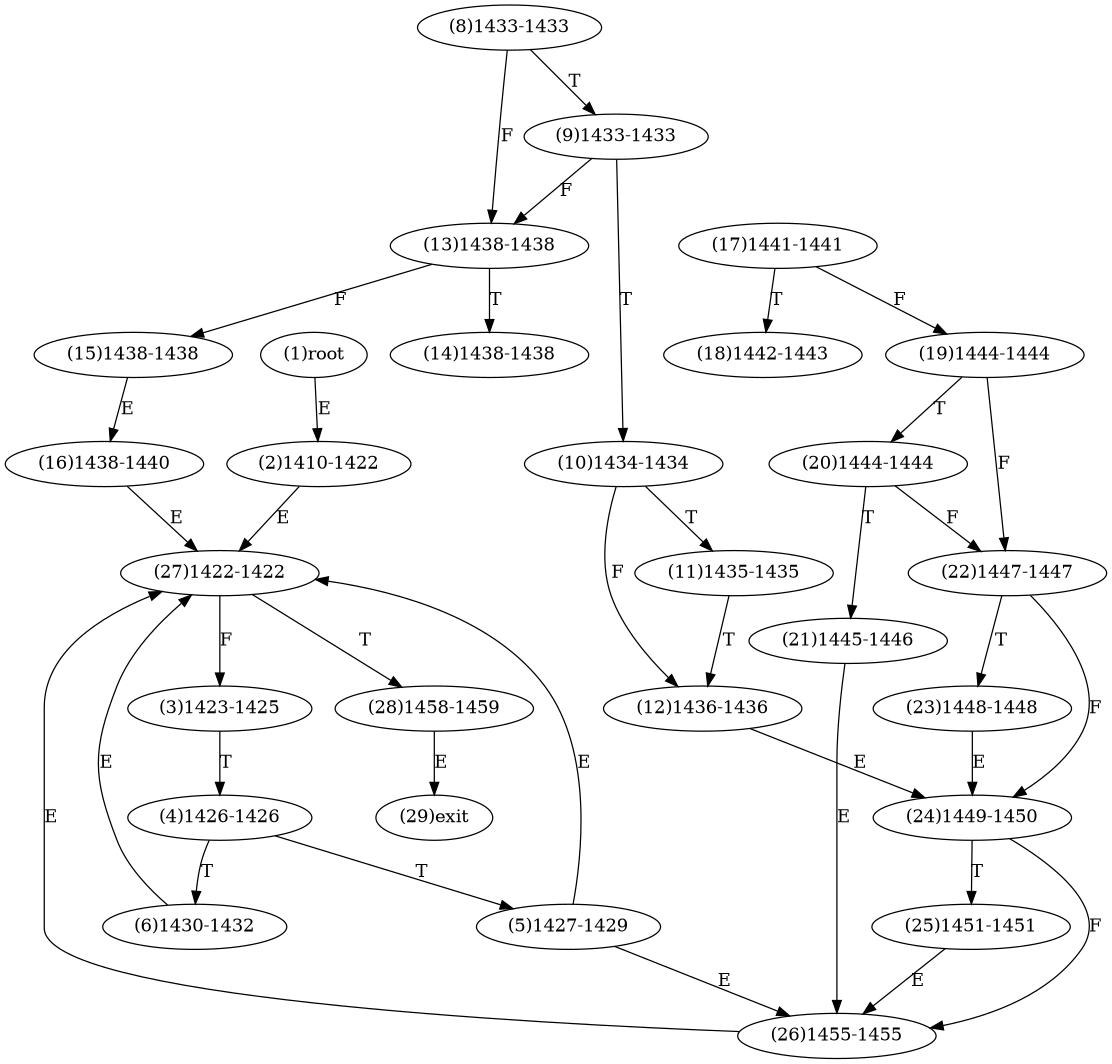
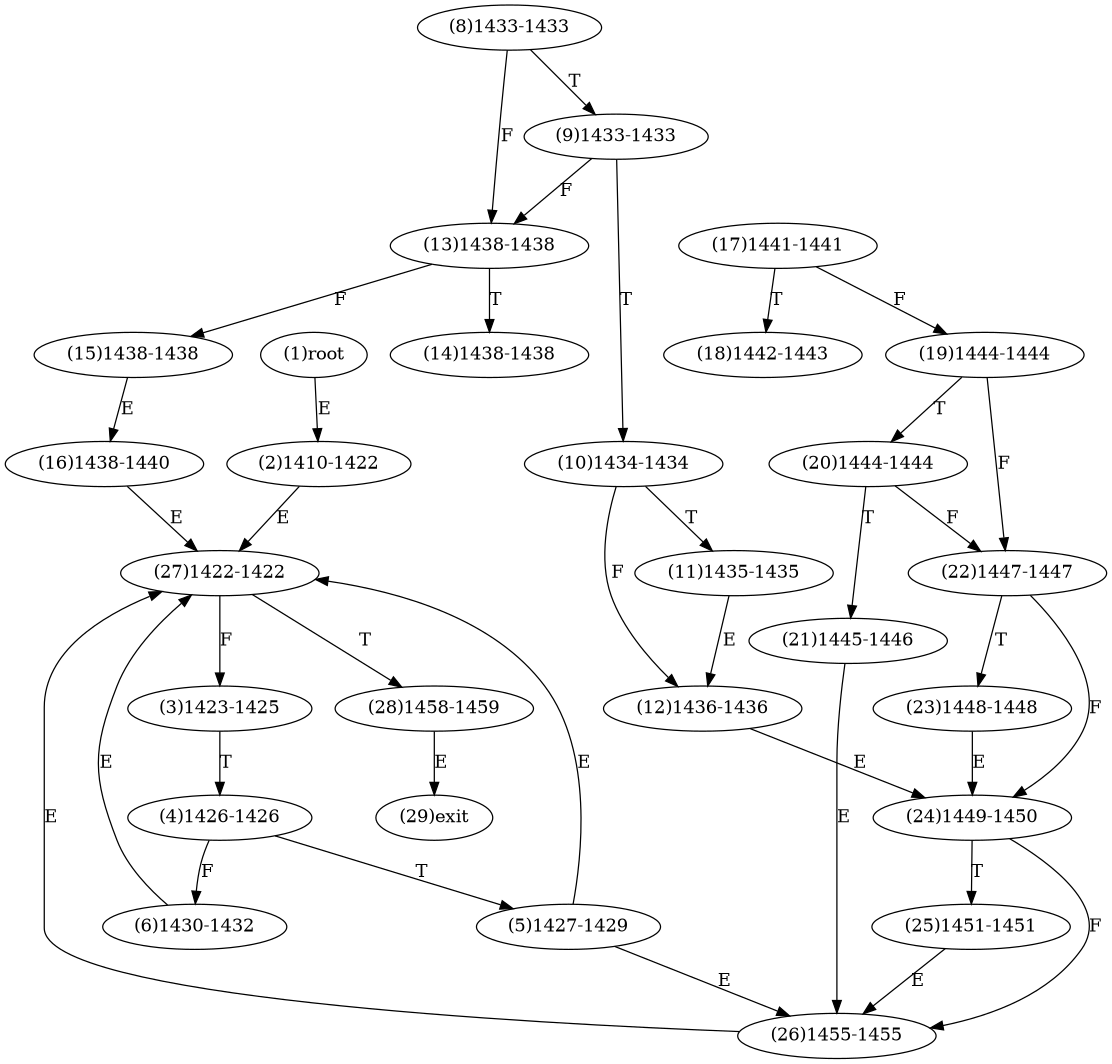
(729, 641) -> (730, 641)
(207, 872) -> (207, 872)
